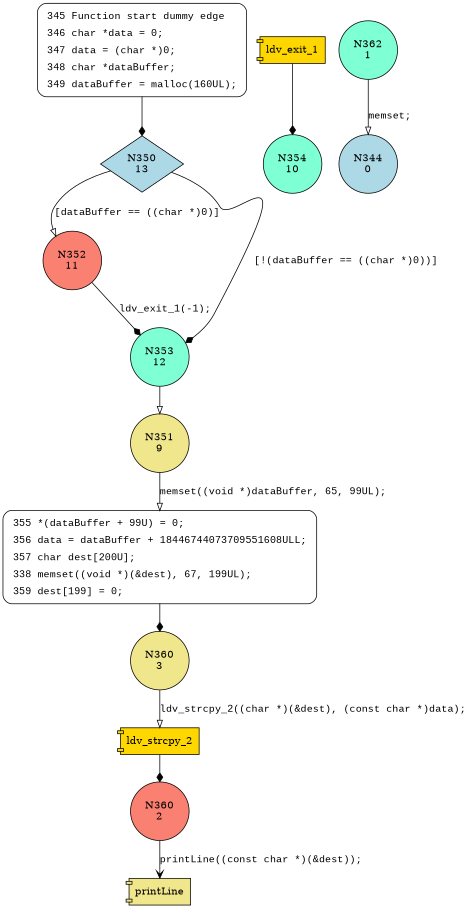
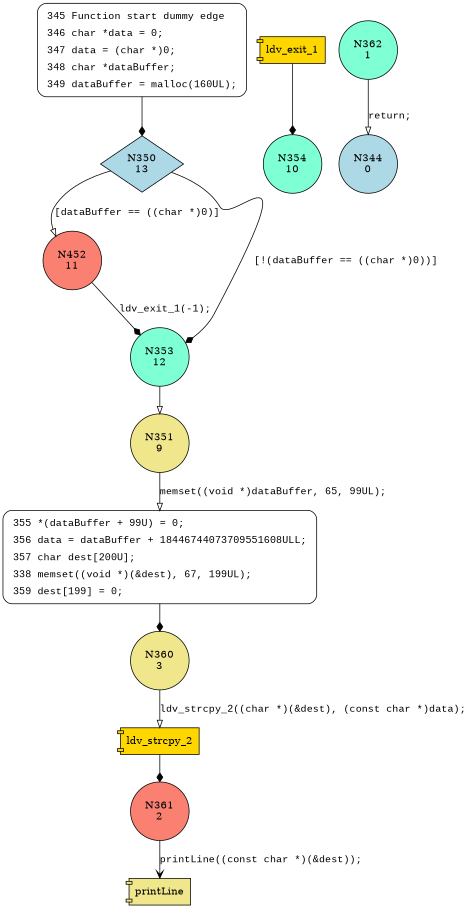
(390, 116) -> (390, 116)
(72, 260) -> (72, 260)
(160, 811) -> (160, 811)
